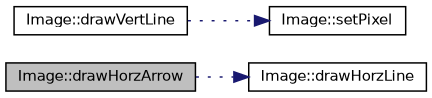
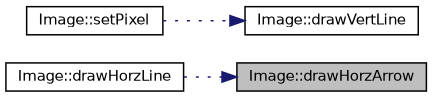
(221, 21) -> (196, 21)
(215, 77) -> (203, 77)
